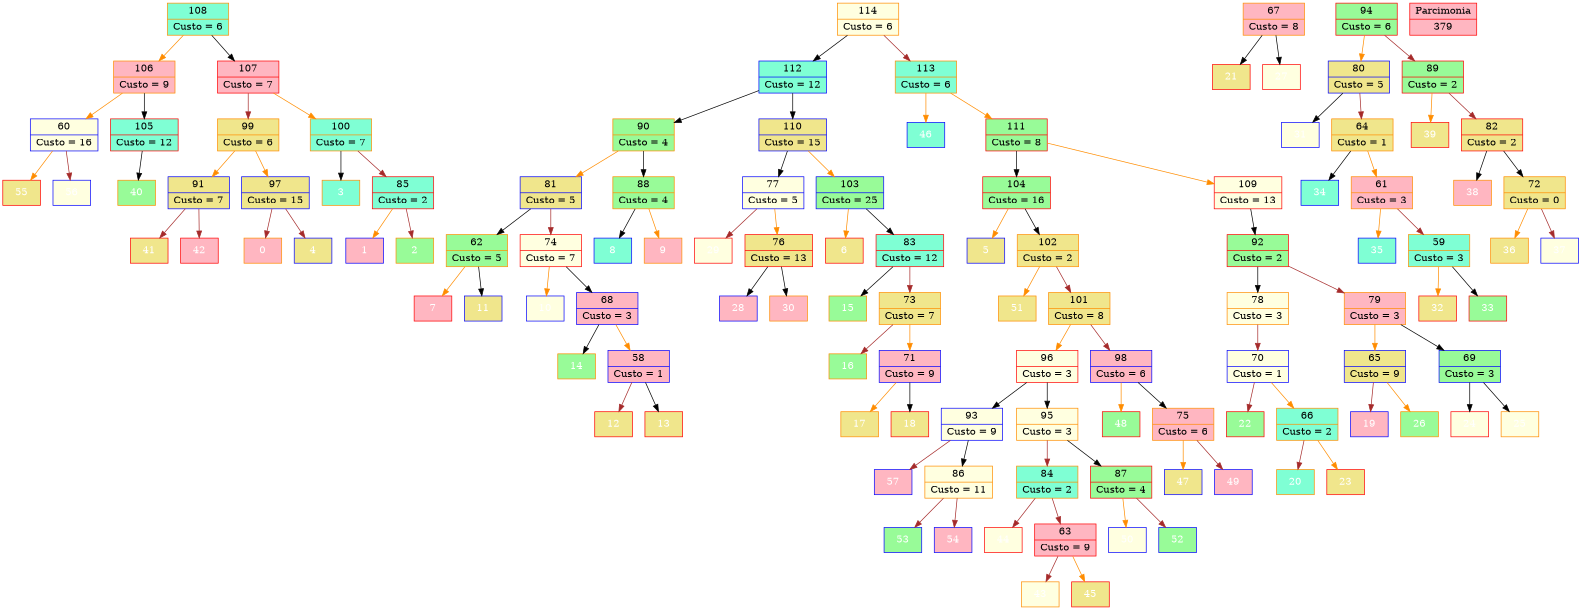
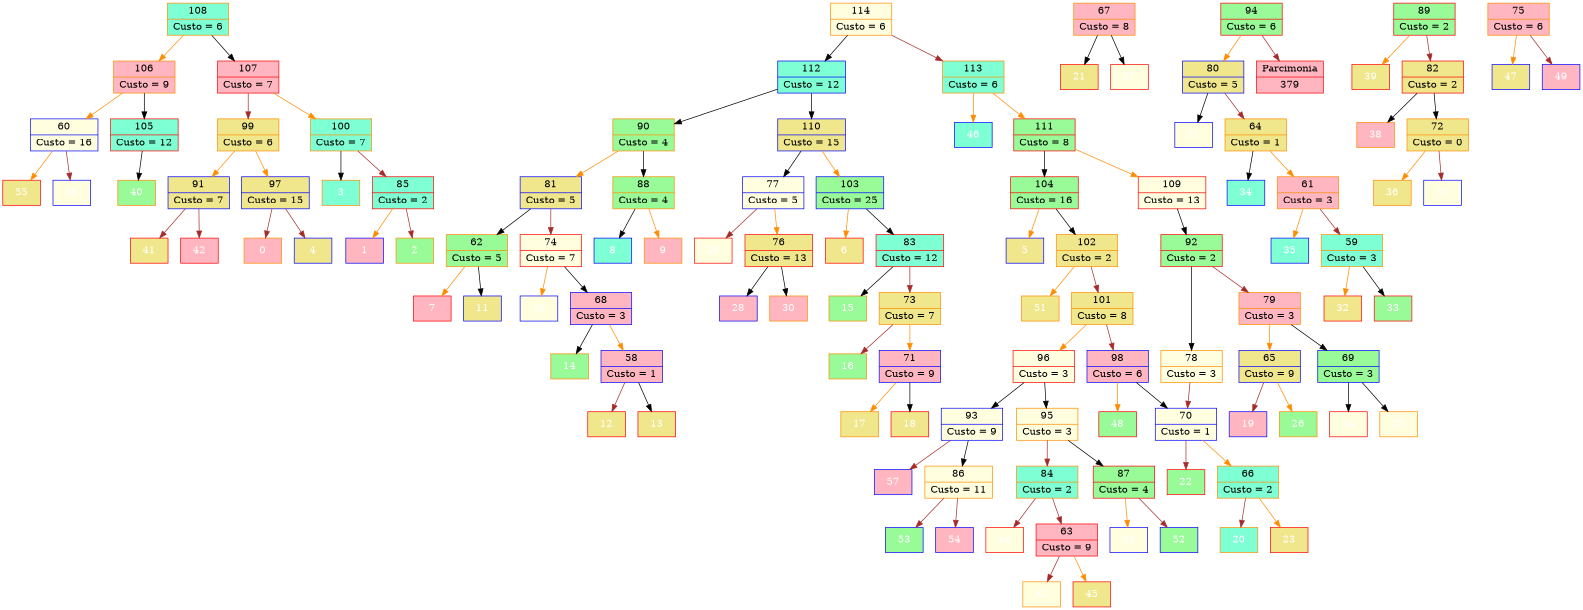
(1397, 46) -> (1269, 45)
(1150, 393) -> (1149, 393)
